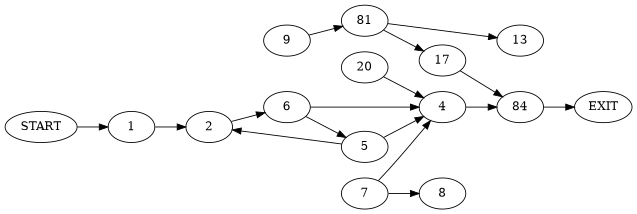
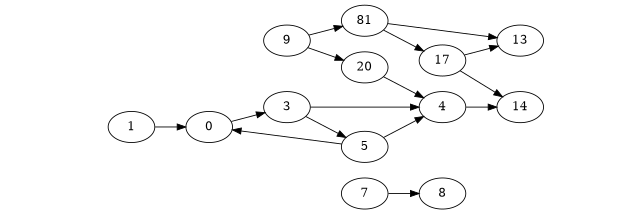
none -> (477, 52)
none -> (322, 53)
(287, 107) -> (287, 107)
(520, 107) -> (520, 107)
(603, 107) -> none
(41, 127) -> none
(209, 127) -> (209, 127)
(402, 154) -> none
